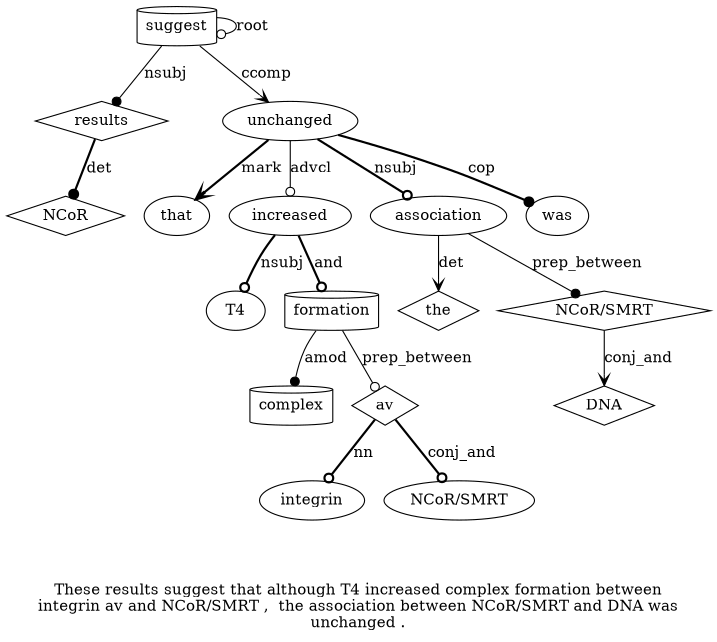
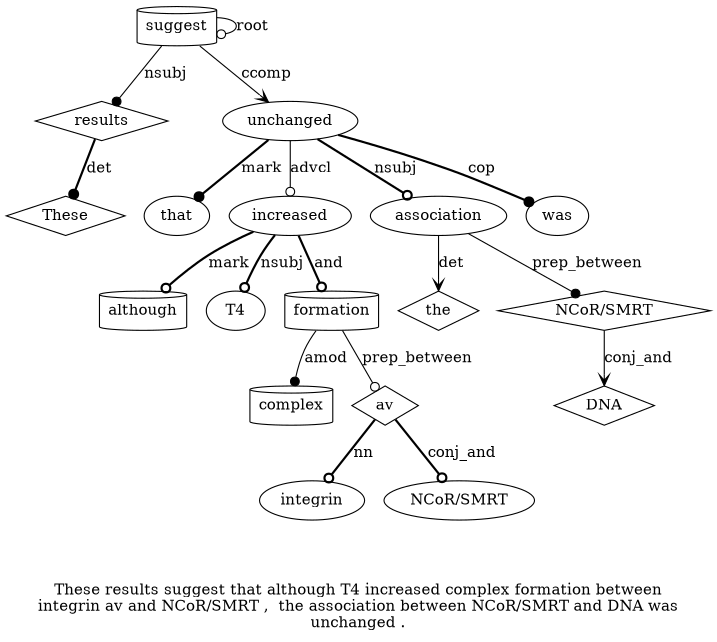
(236, 167) -> (236, 167)
(66, 216) -> (66, 216)
none -> (143, 311)
